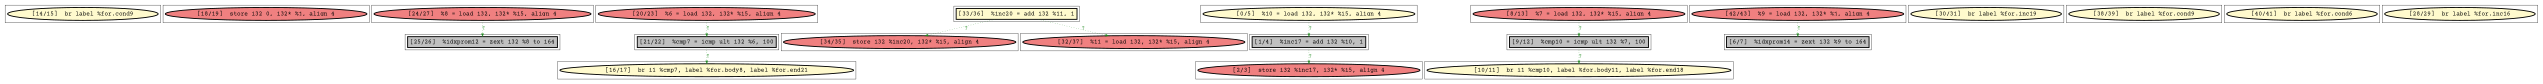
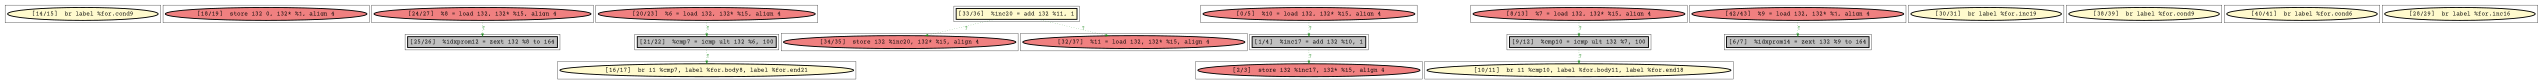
(1309, 14) -> (1309, 14)
